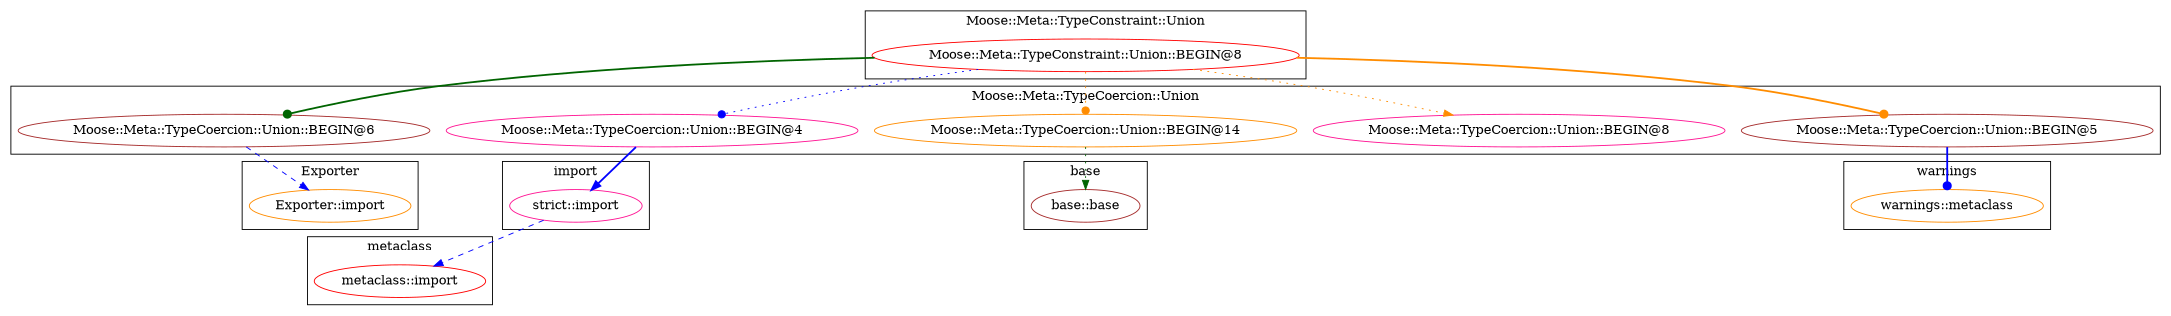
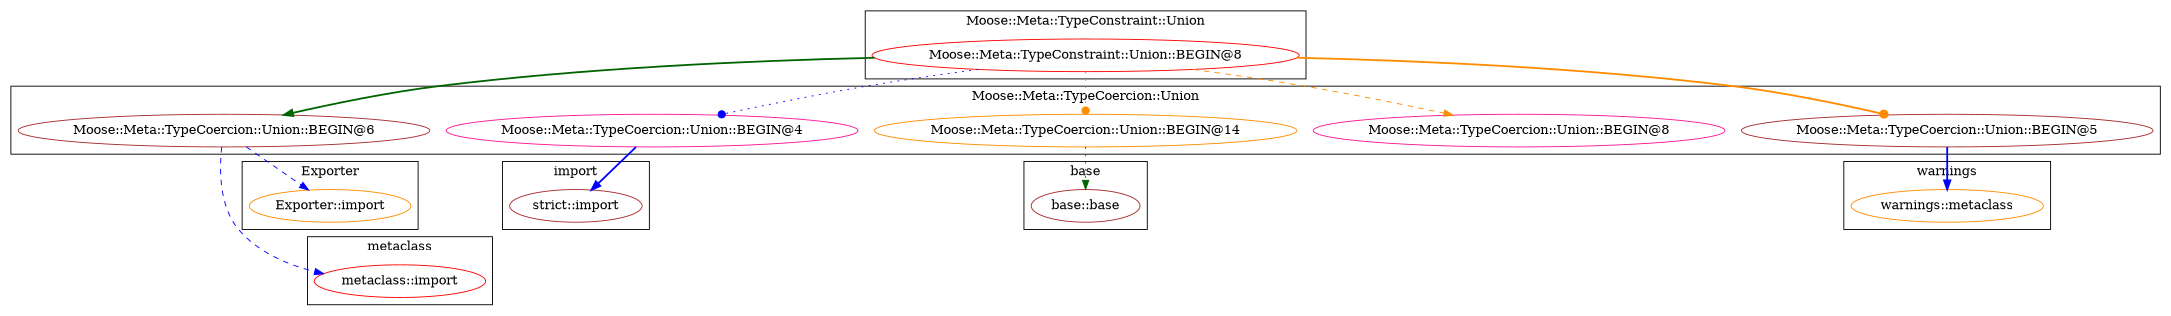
(581, 72) -> (581, 72)
(1338, 92) -> (1338, 92)
(1947, 167) -> (1947, 167)
(576, 206) -> (576, 206)
(498, 239) -> (237, 227)
